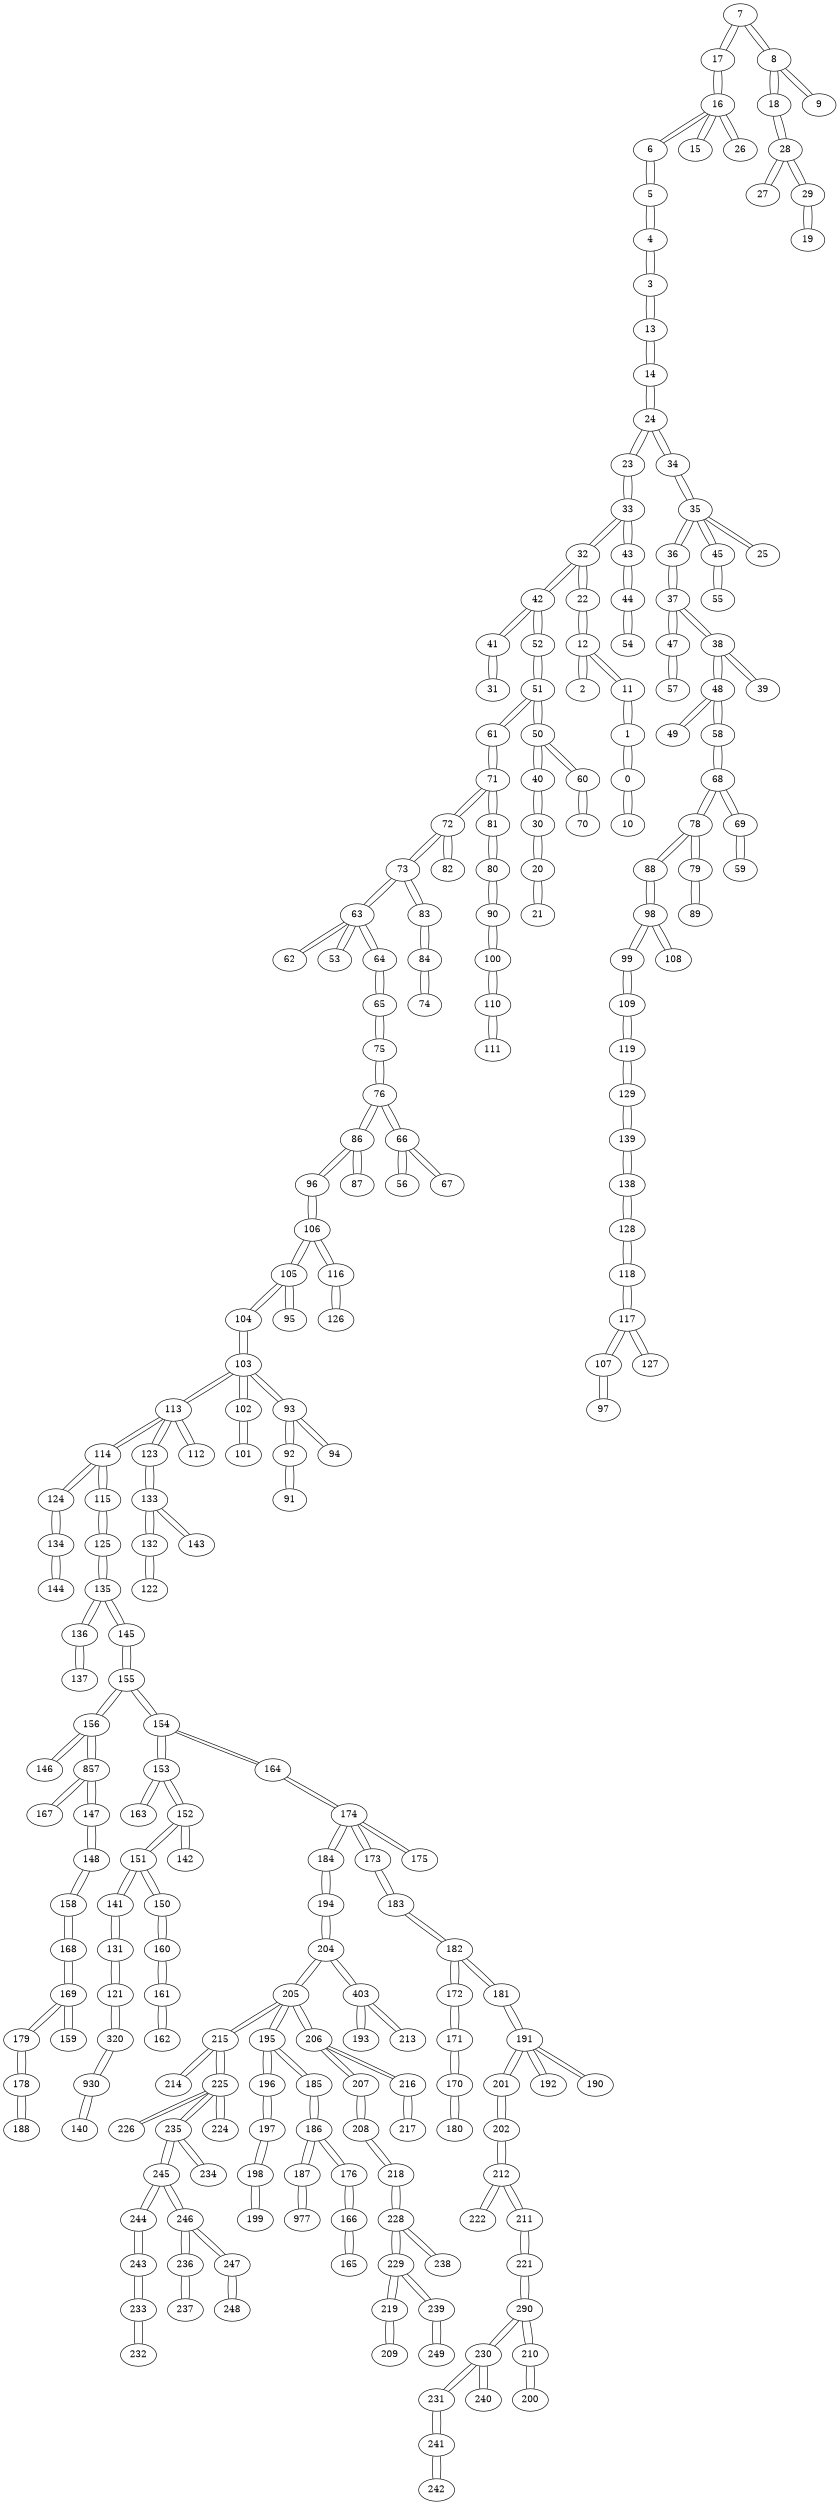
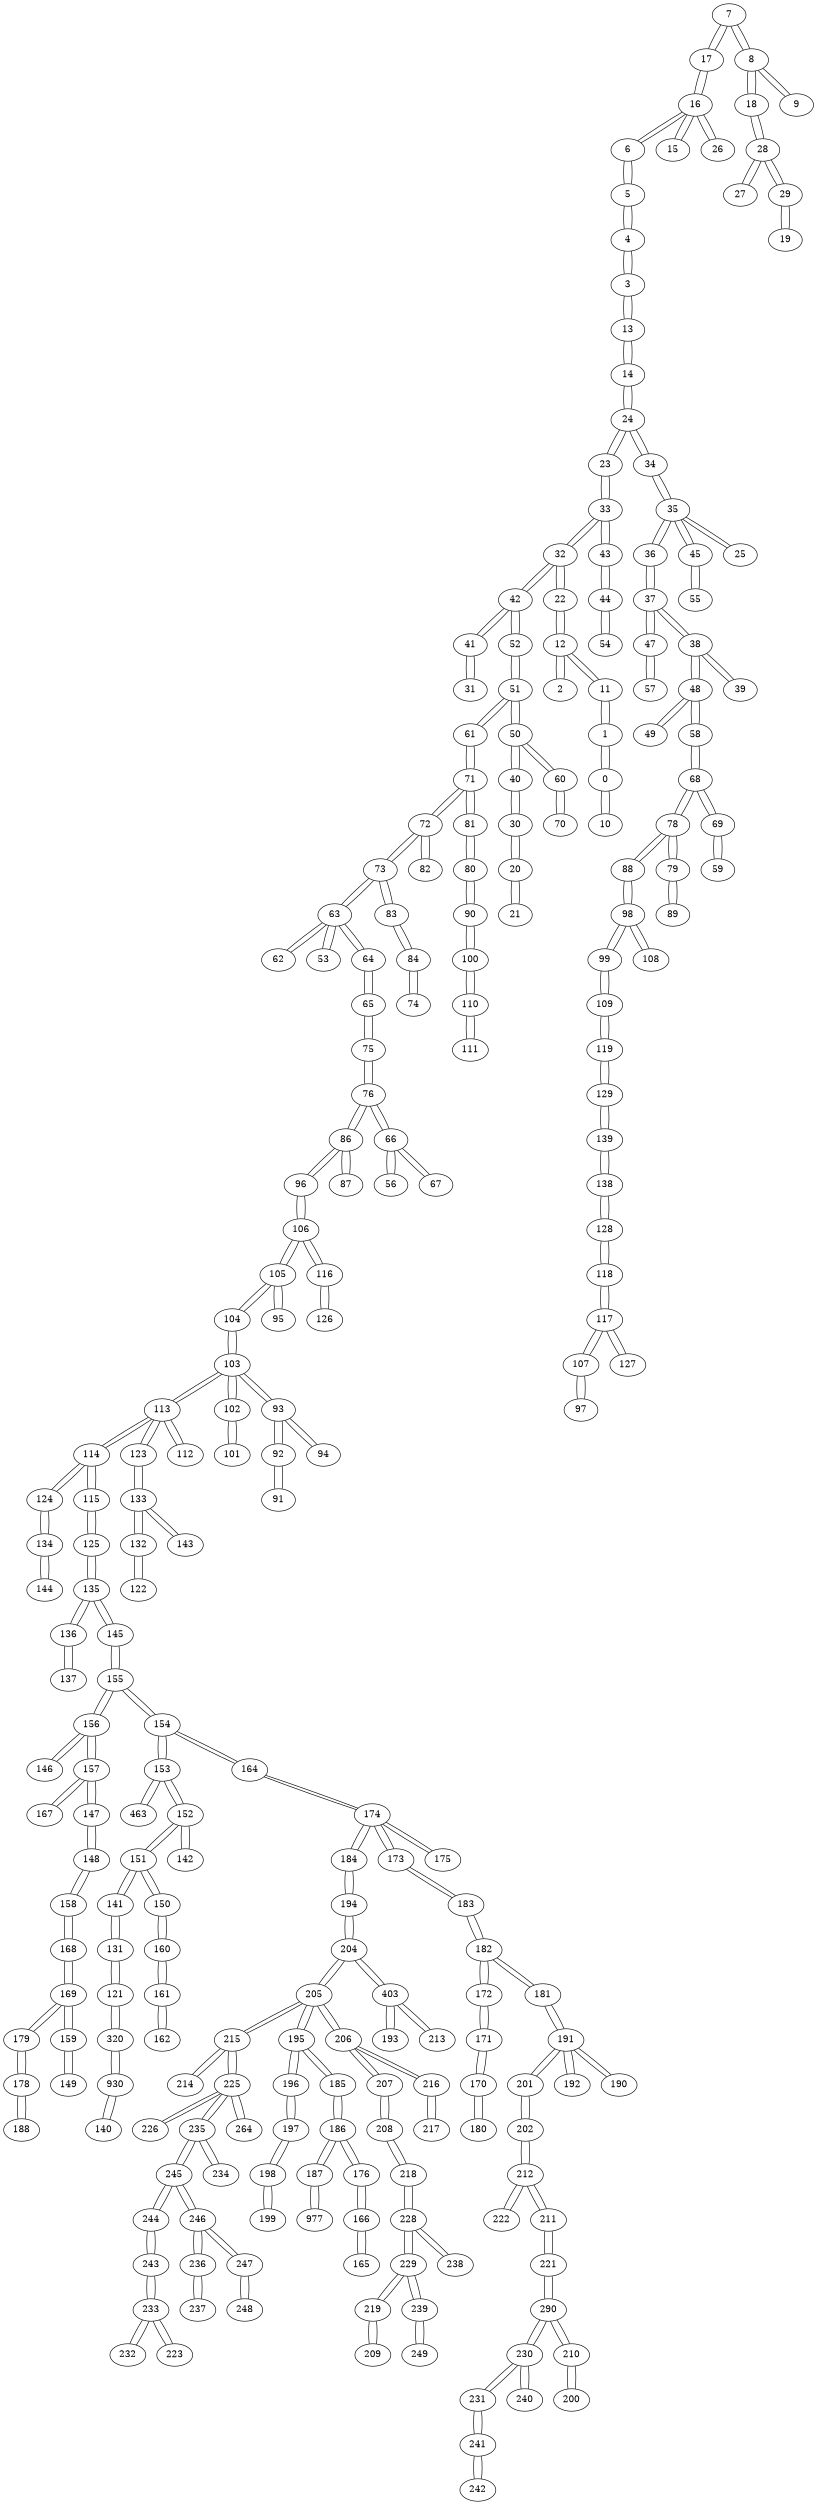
(92, 1770) -> (92, 1770)
(138, 1815) -> (138, 1815)
none -> (68, 2085)
(220, 2130) -> (244, 2130)
none -> (175, 2355)
